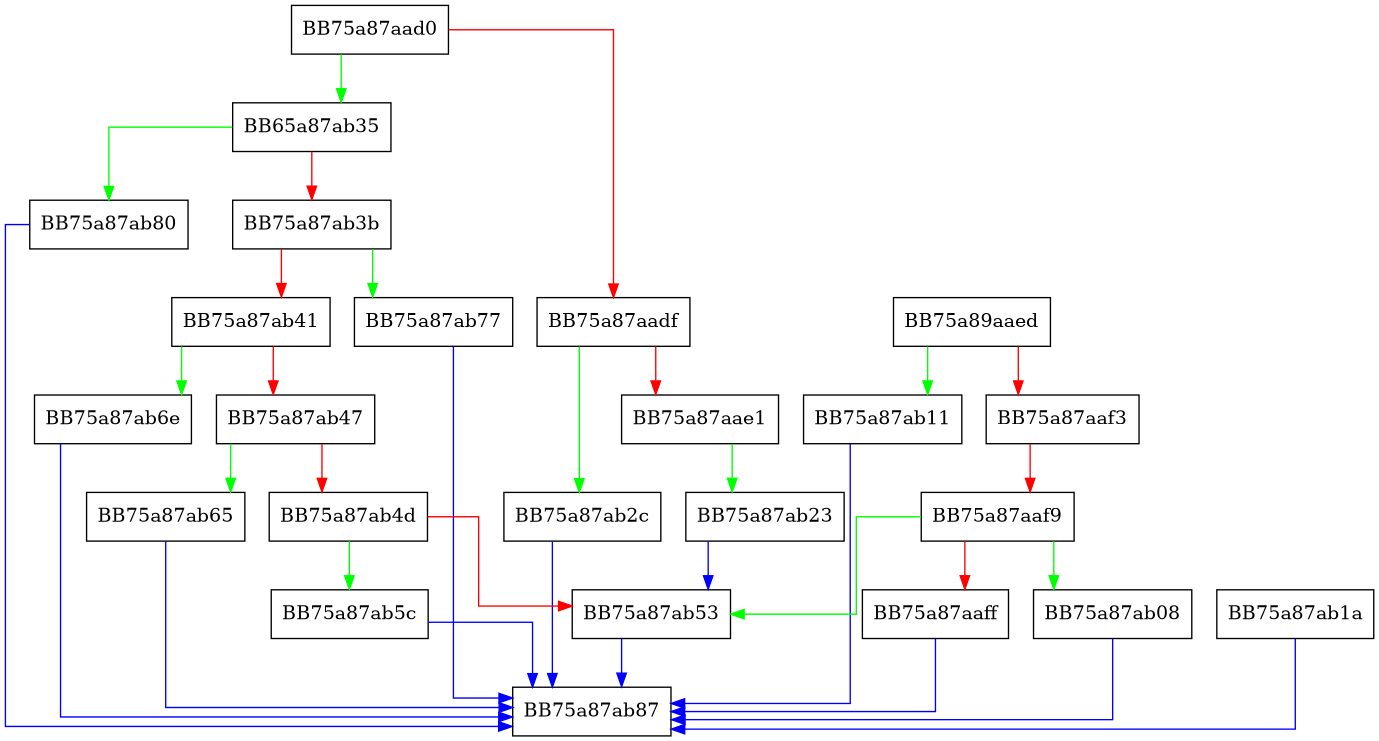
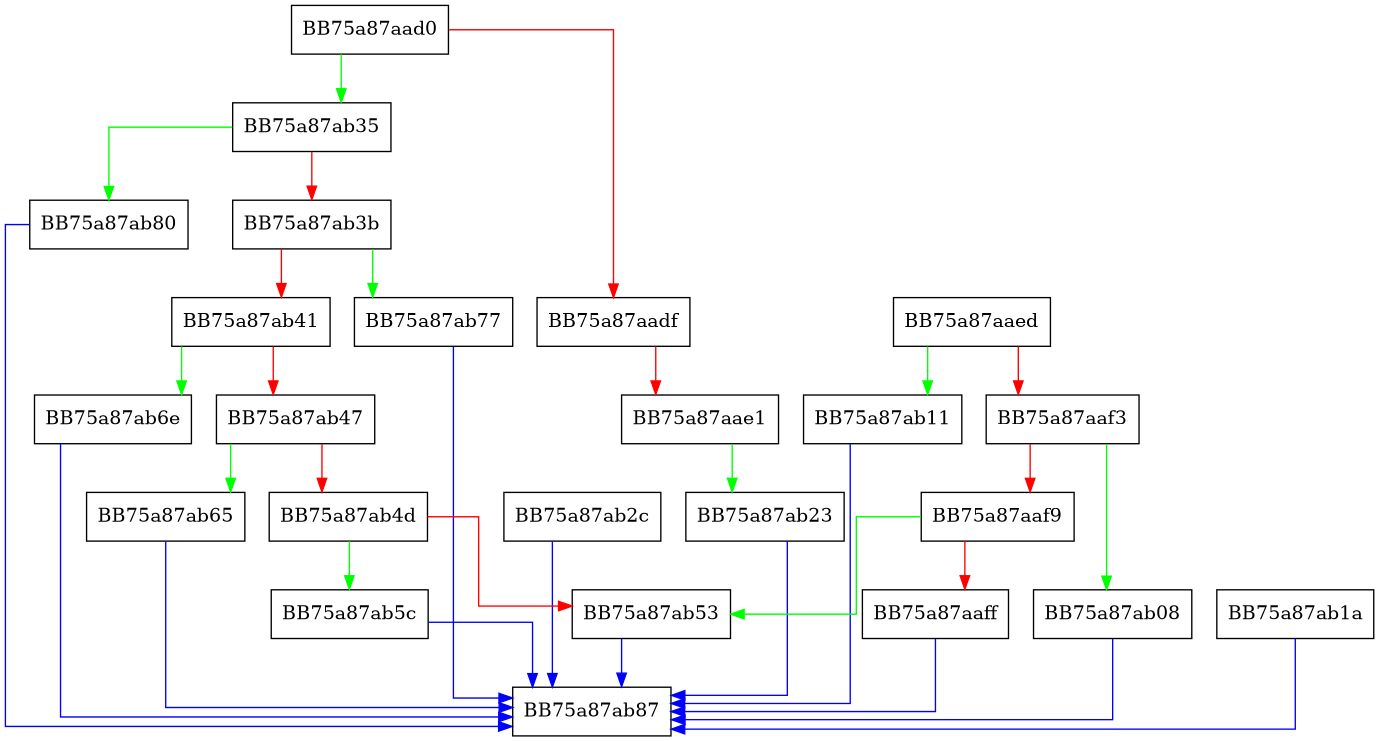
(312, 127) -> (312, 127)
(972, 322) -> (972, 322)
(579, 413) -> none
(708, 559) -> (787, 669)
(1054, 559) -> (1107, 510)
